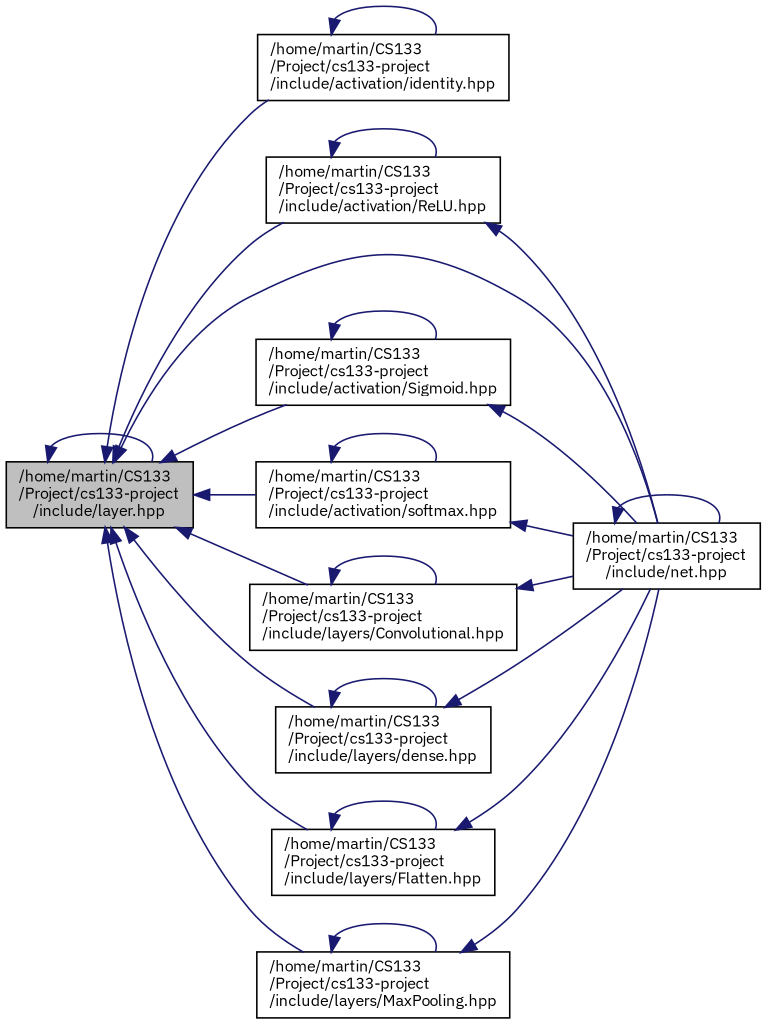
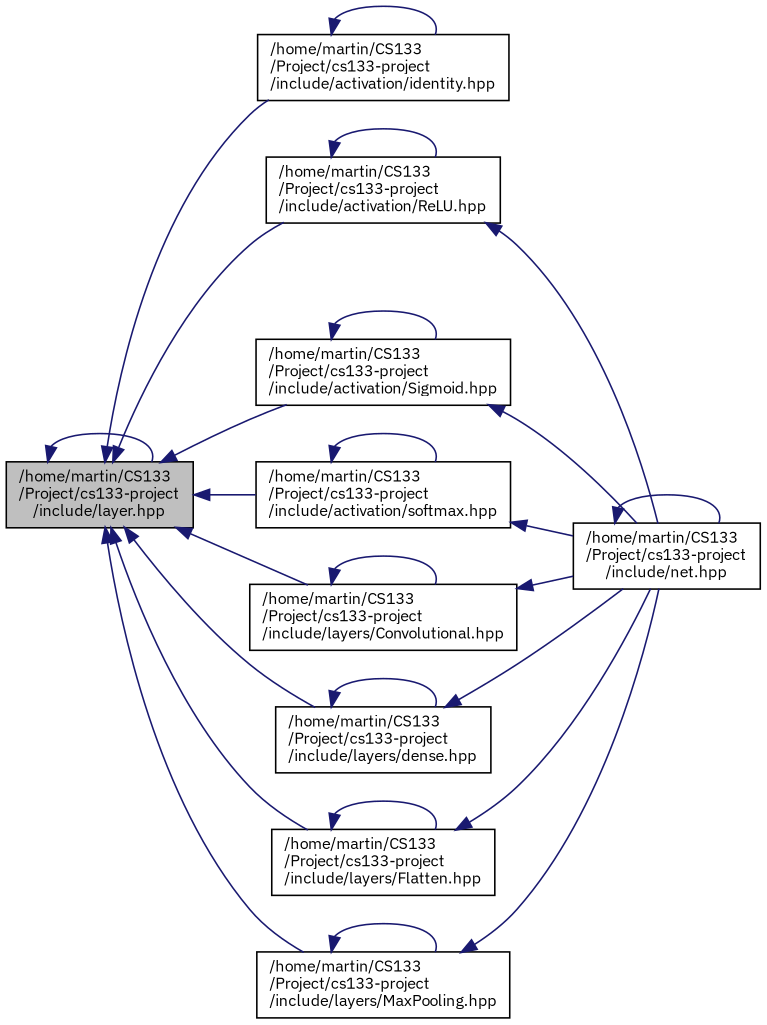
(420, 258) -> none
